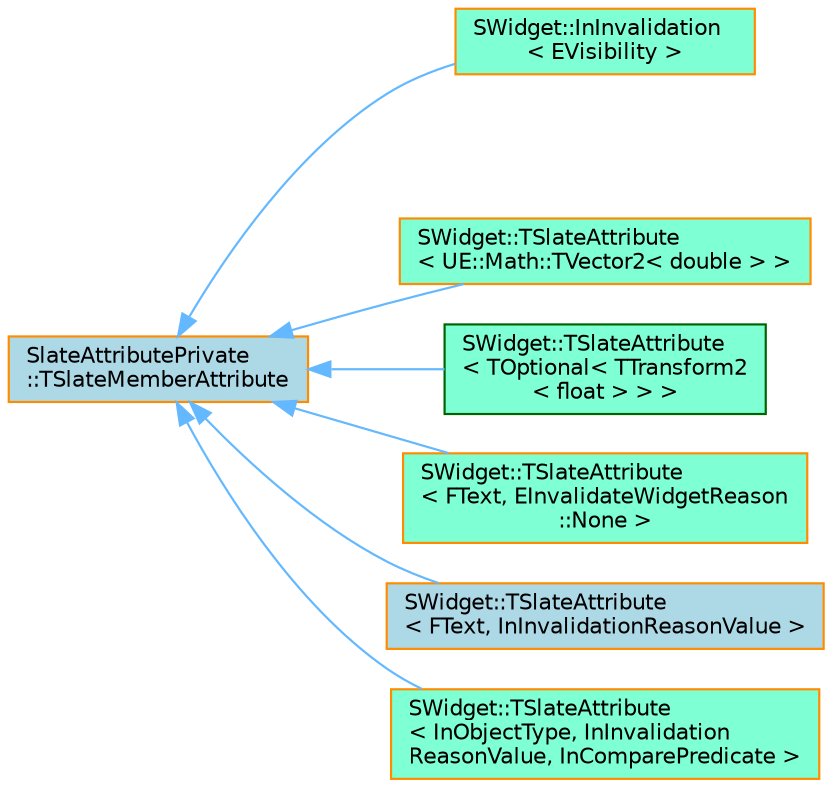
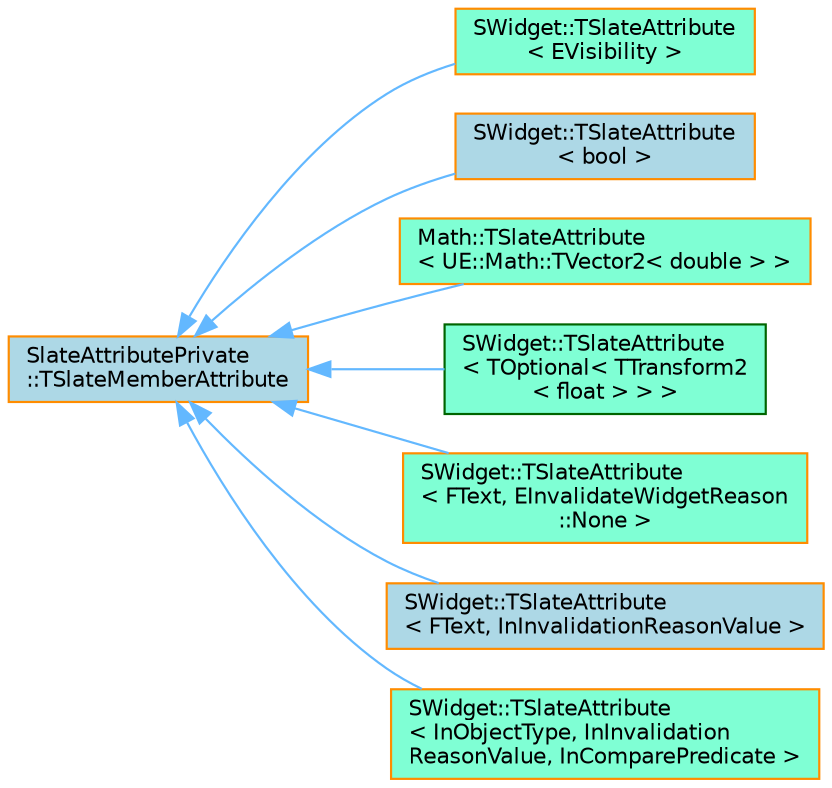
(605, 42) -> (605, 42)
none -> (605, 146)
(605, 251) -> (605, 251)
